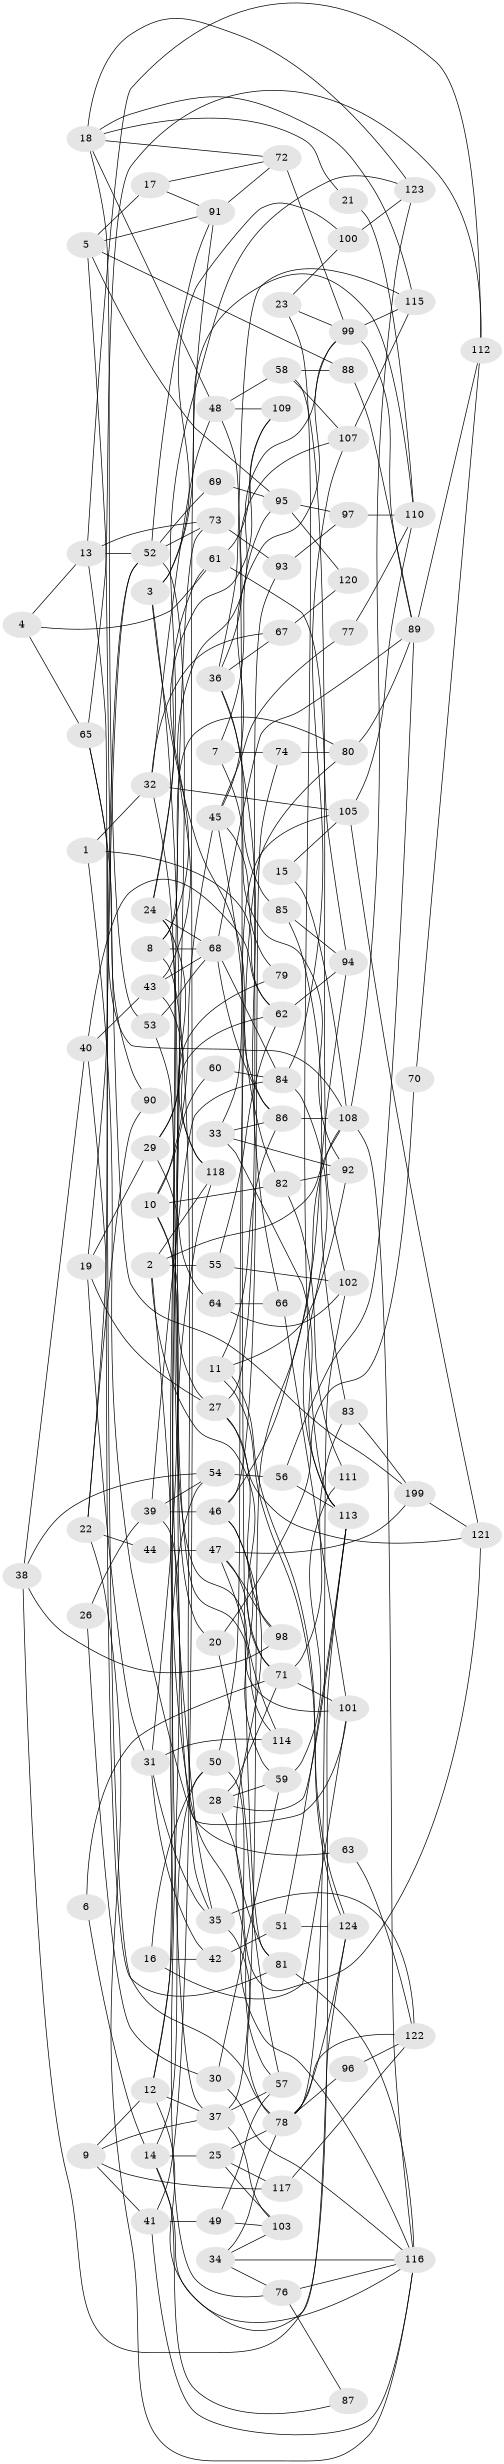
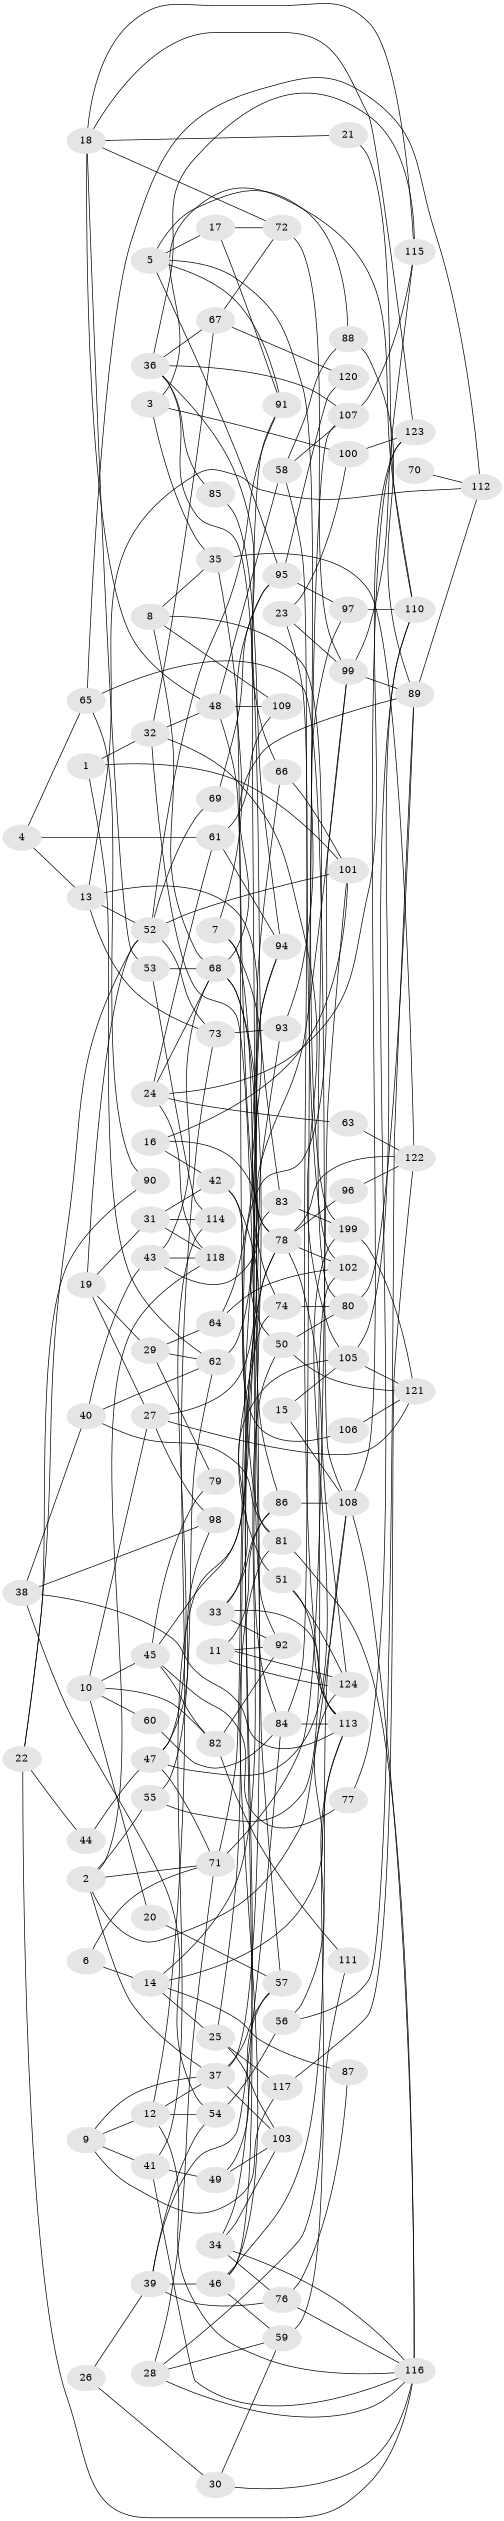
(249, 185) -> (249, 274)
(199, 849) -> none
(322, 1220) -> (258, 831)
(357, 1379) -> none
none -> (348, 1430)
(167, 1828) -> none
